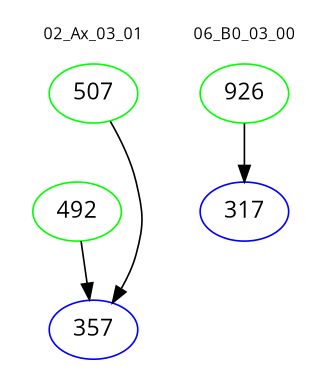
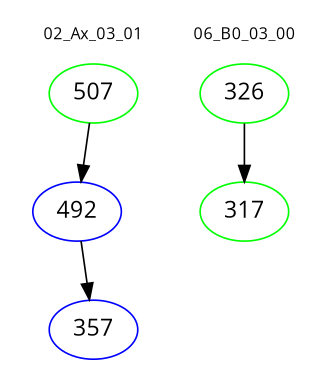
(244, 93) -> (244, 93)
(141, 204) -> (87, 144)
(77, 212) -> (77, 212)
(244, 212) -> (244, 212)
